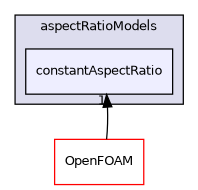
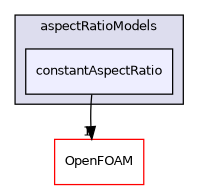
(108, 123) -> (91, 112)
